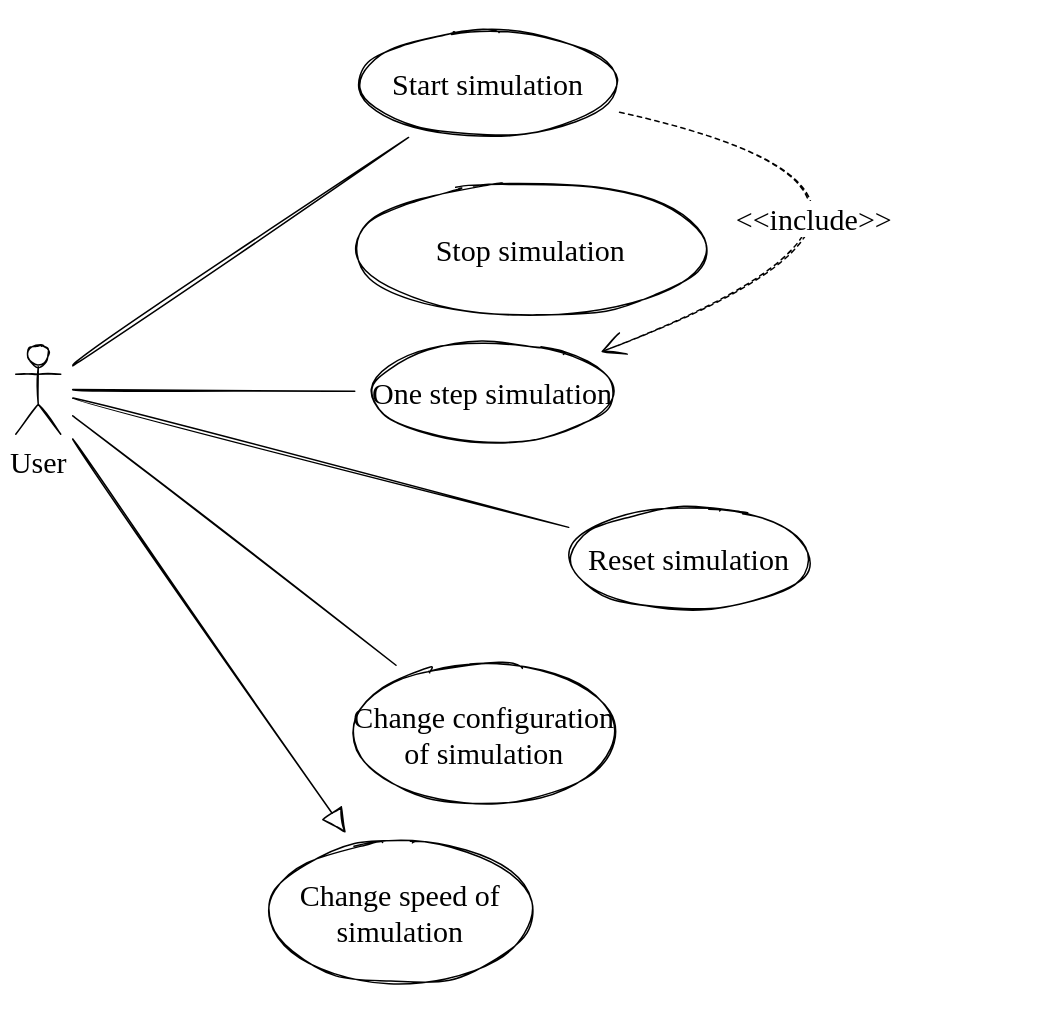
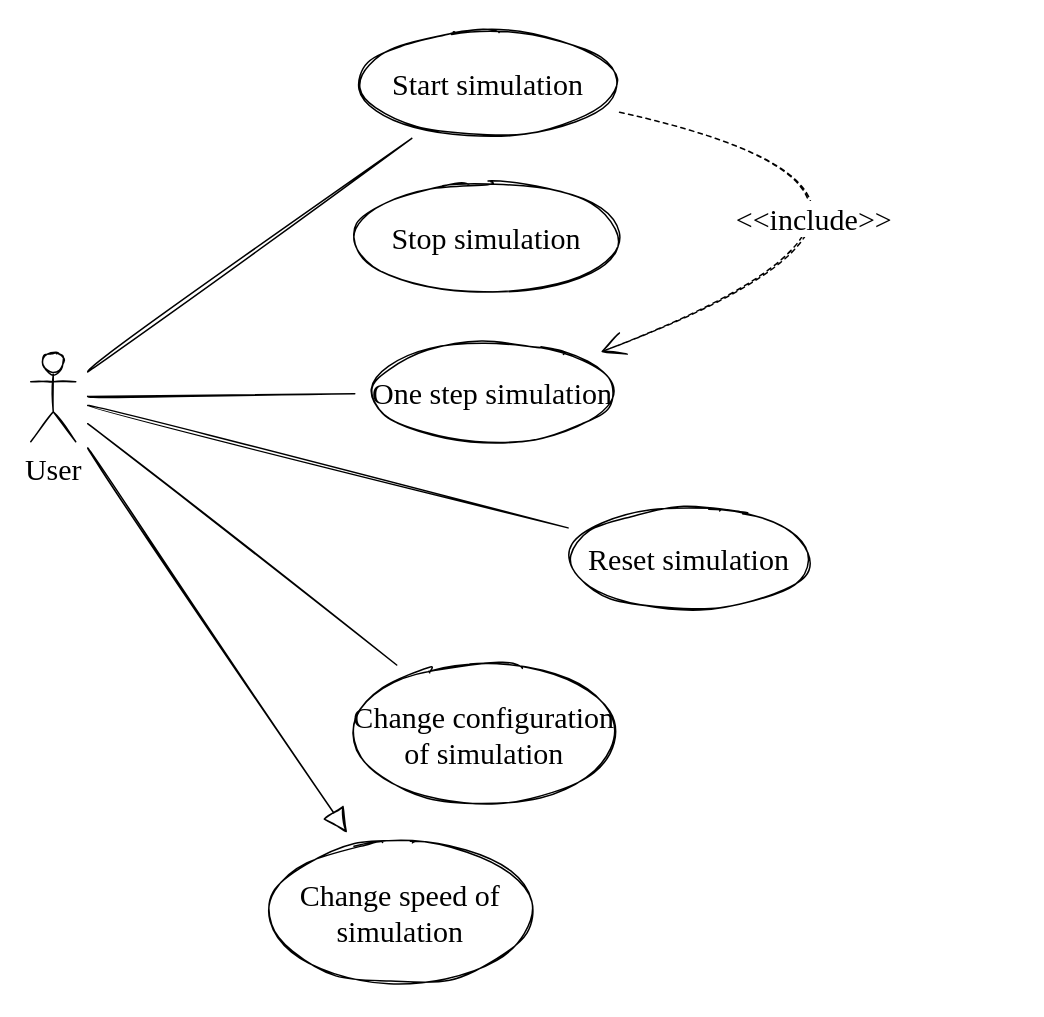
(531, 249) -> (487, 238)
(38, 389) -> (53, 397)
